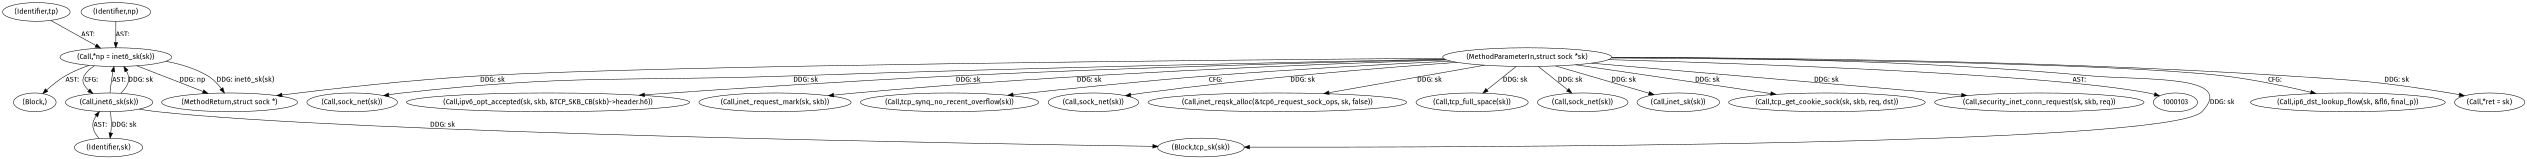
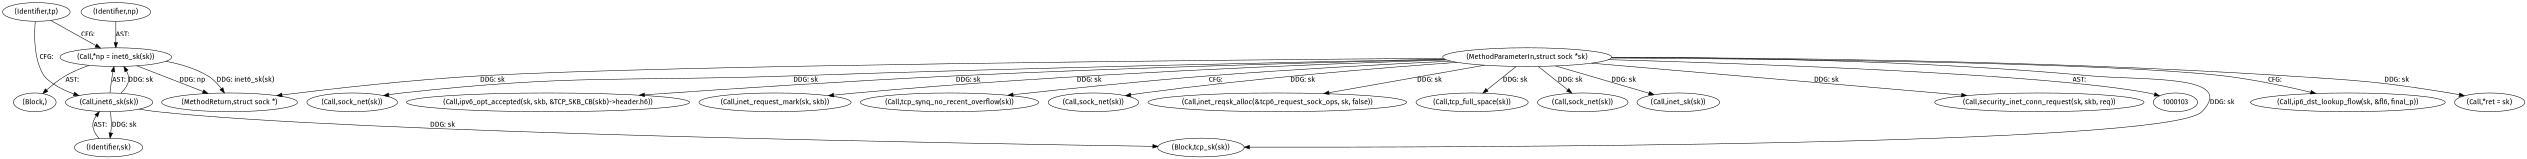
(89, 35) -> (89, 35)
(84, 77) -> (39, 67)
(1827, 102) -> none
